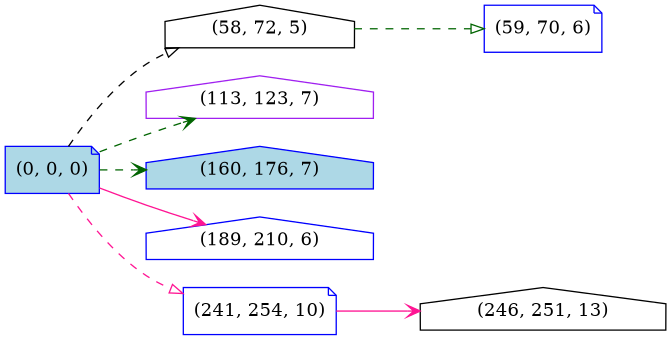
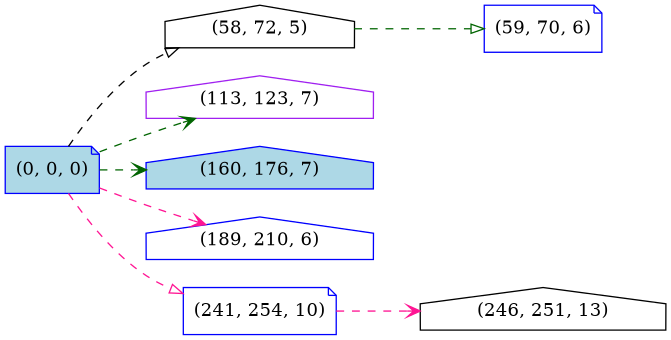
(146, 205) -> (146, 205)
(372, 311) -> (372, 311)
